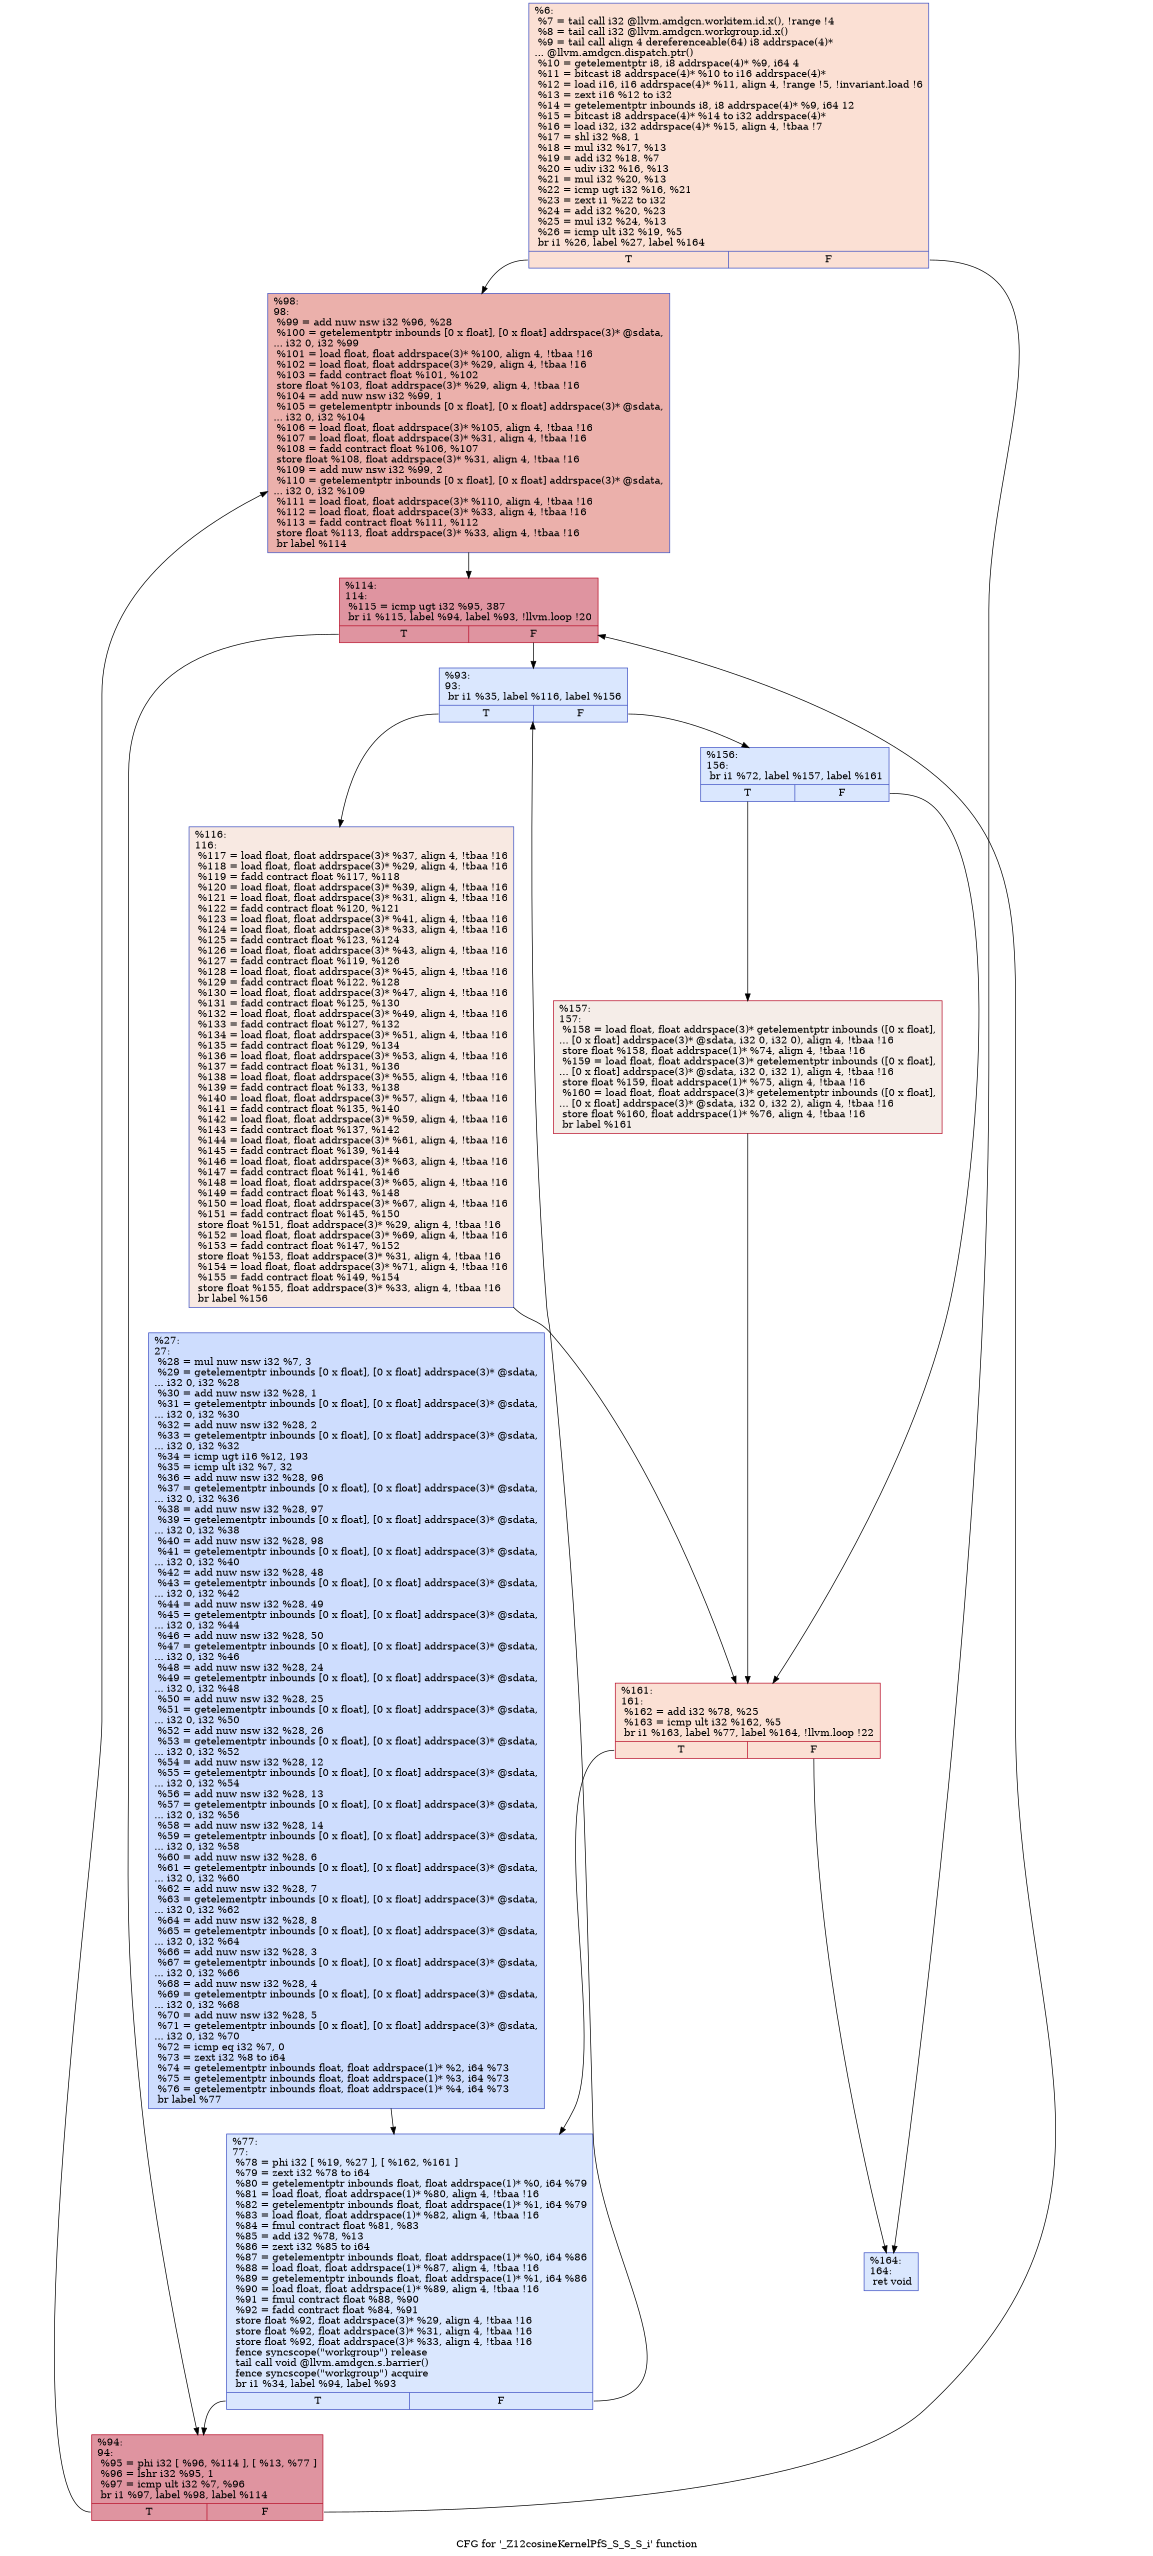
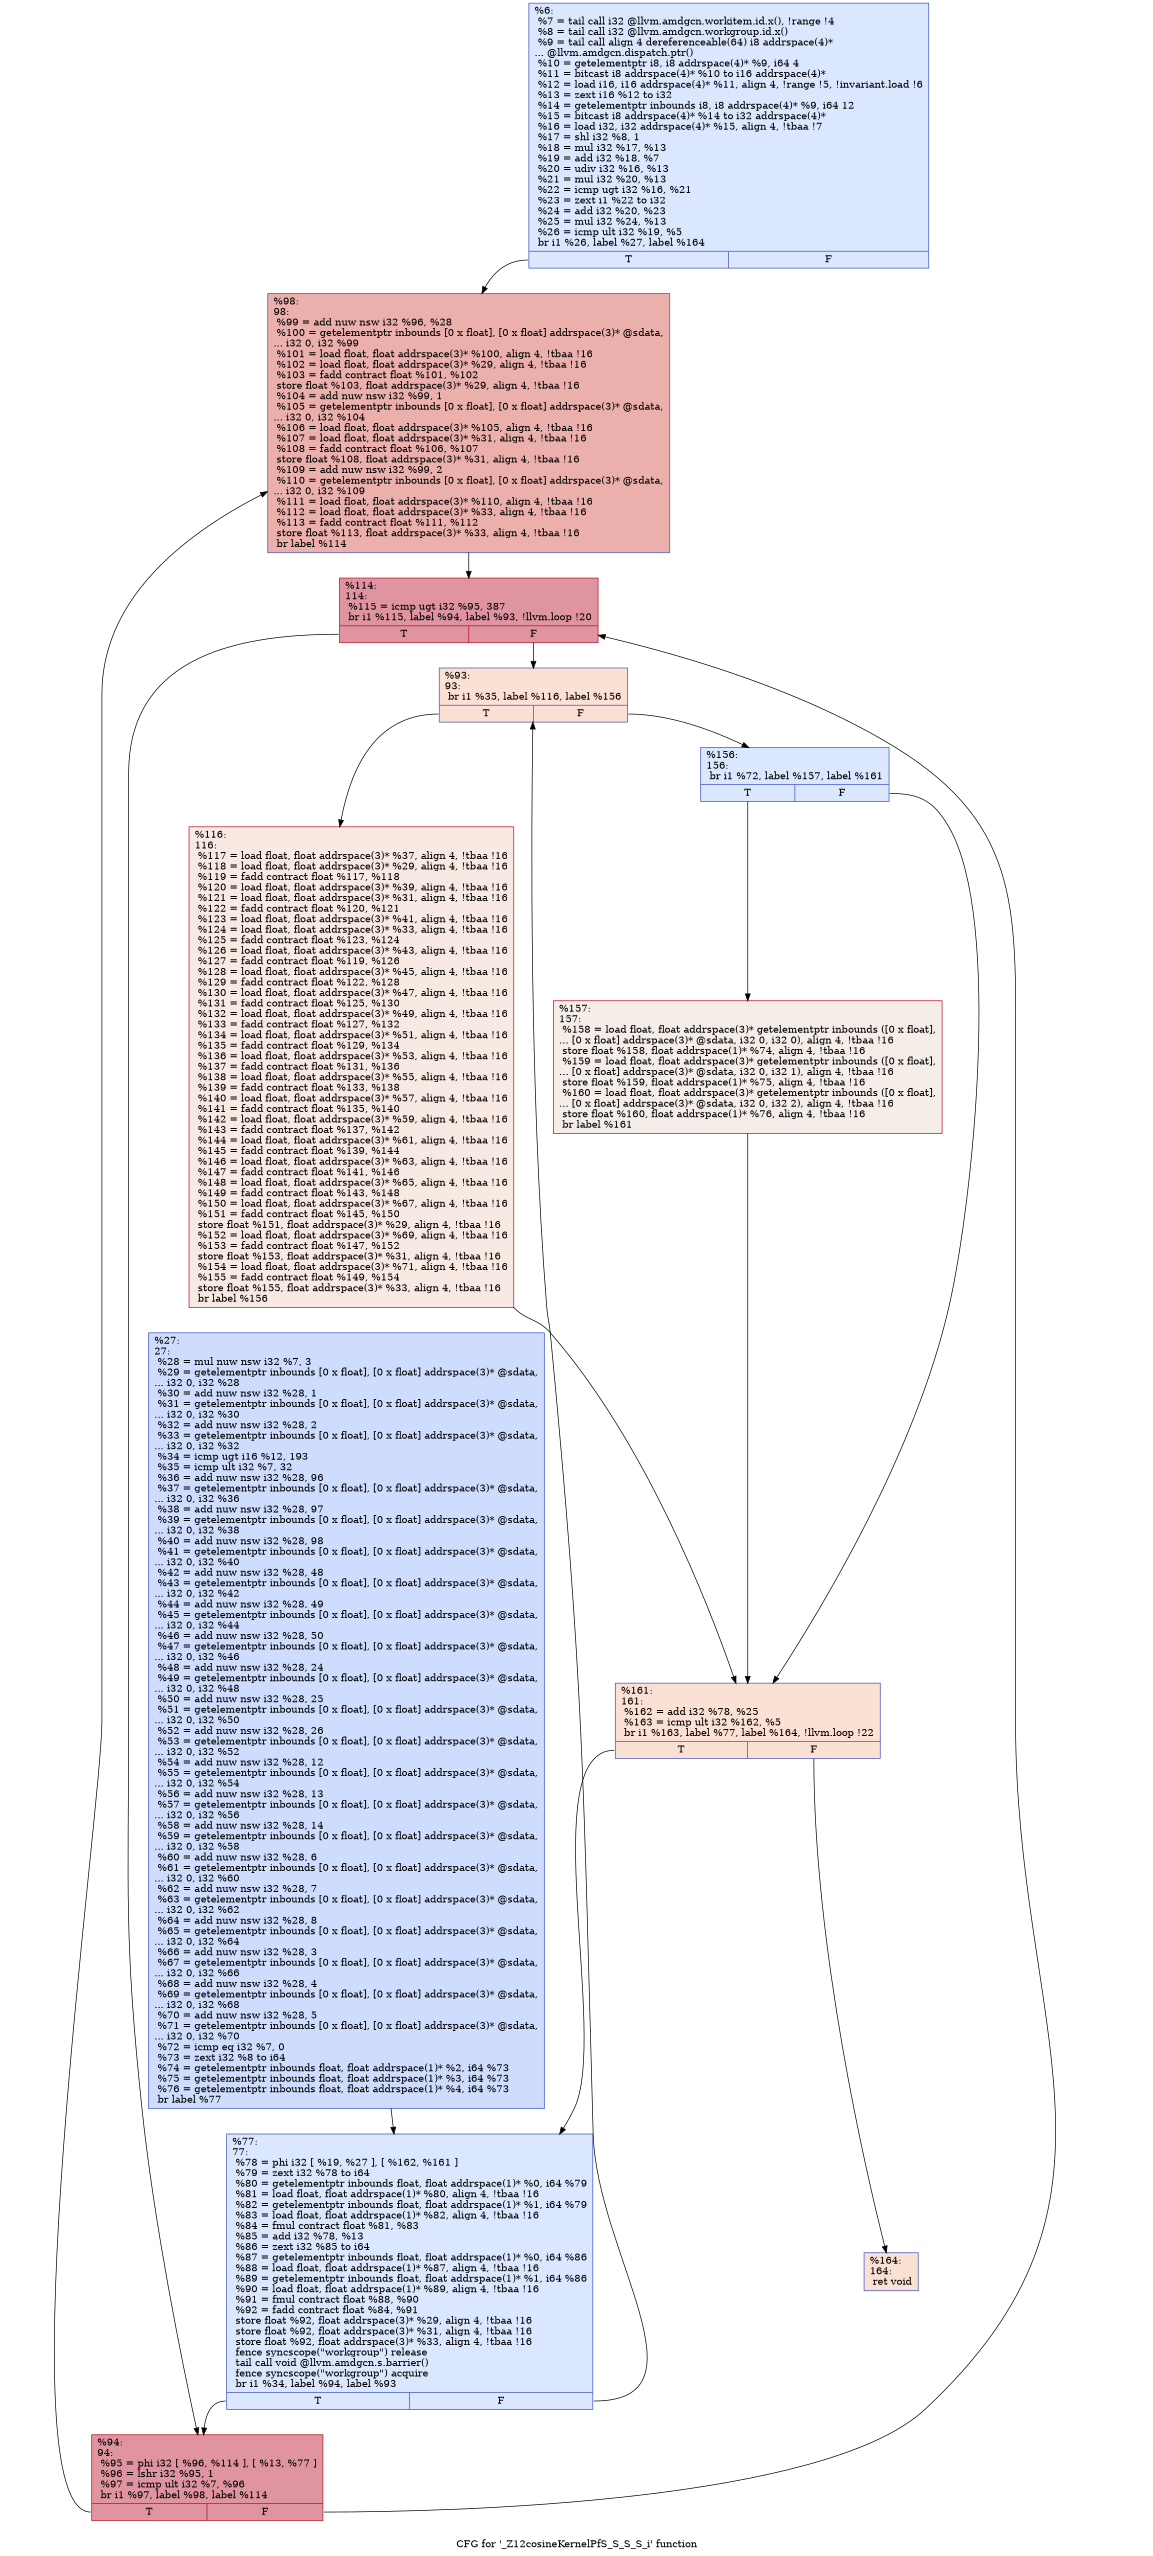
(729, 136) -> (729, 136)
(533, 695) -> (533, 695)
(351, 1067) -> (351, 1067)
(986, 1227) -> none
(748, 1721) -> (748, 1721)
(891, 2272) -> (891, 2272)
